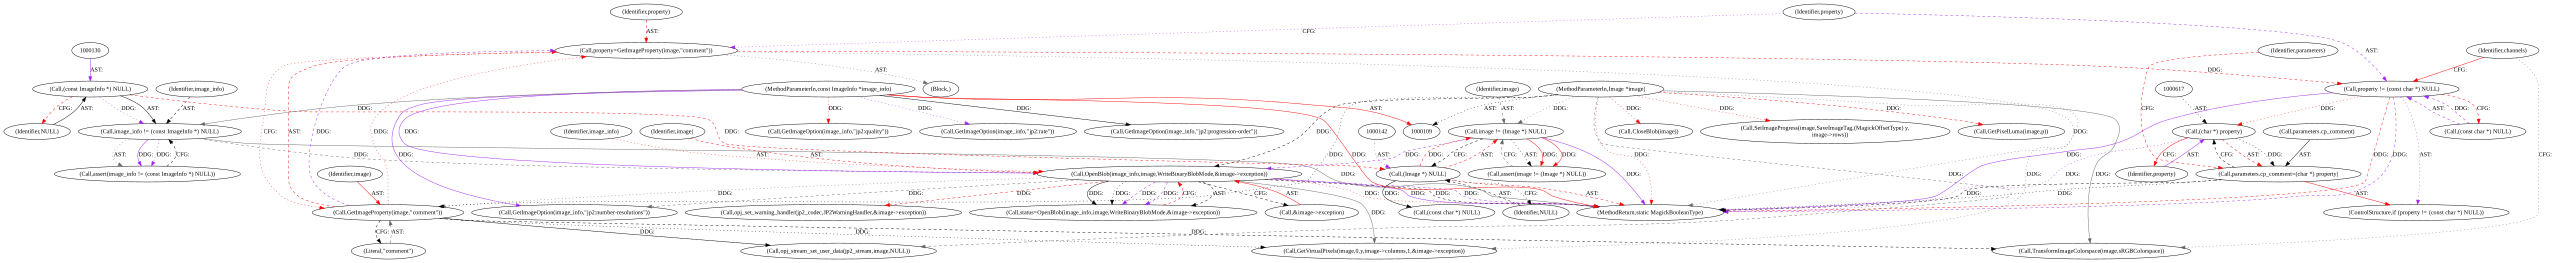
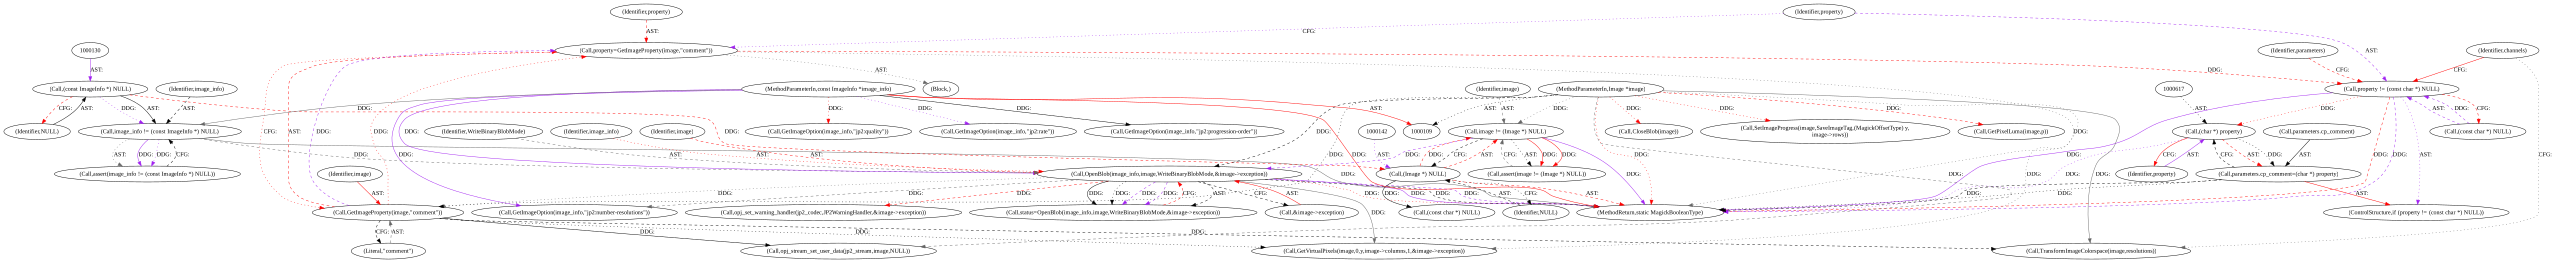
(2143, 90) -> (2332, 71)
none -> (484, 132)
(2092, 251) -> (2092, 251)
